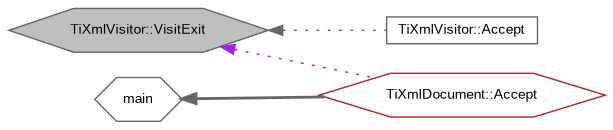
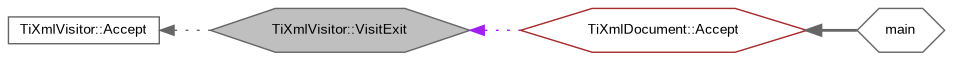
(335, 30) -> (192, 30)
(260, 98) -> (839, 30)
